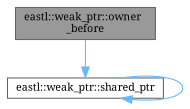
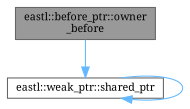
(85, 23) -> (85, 23)
